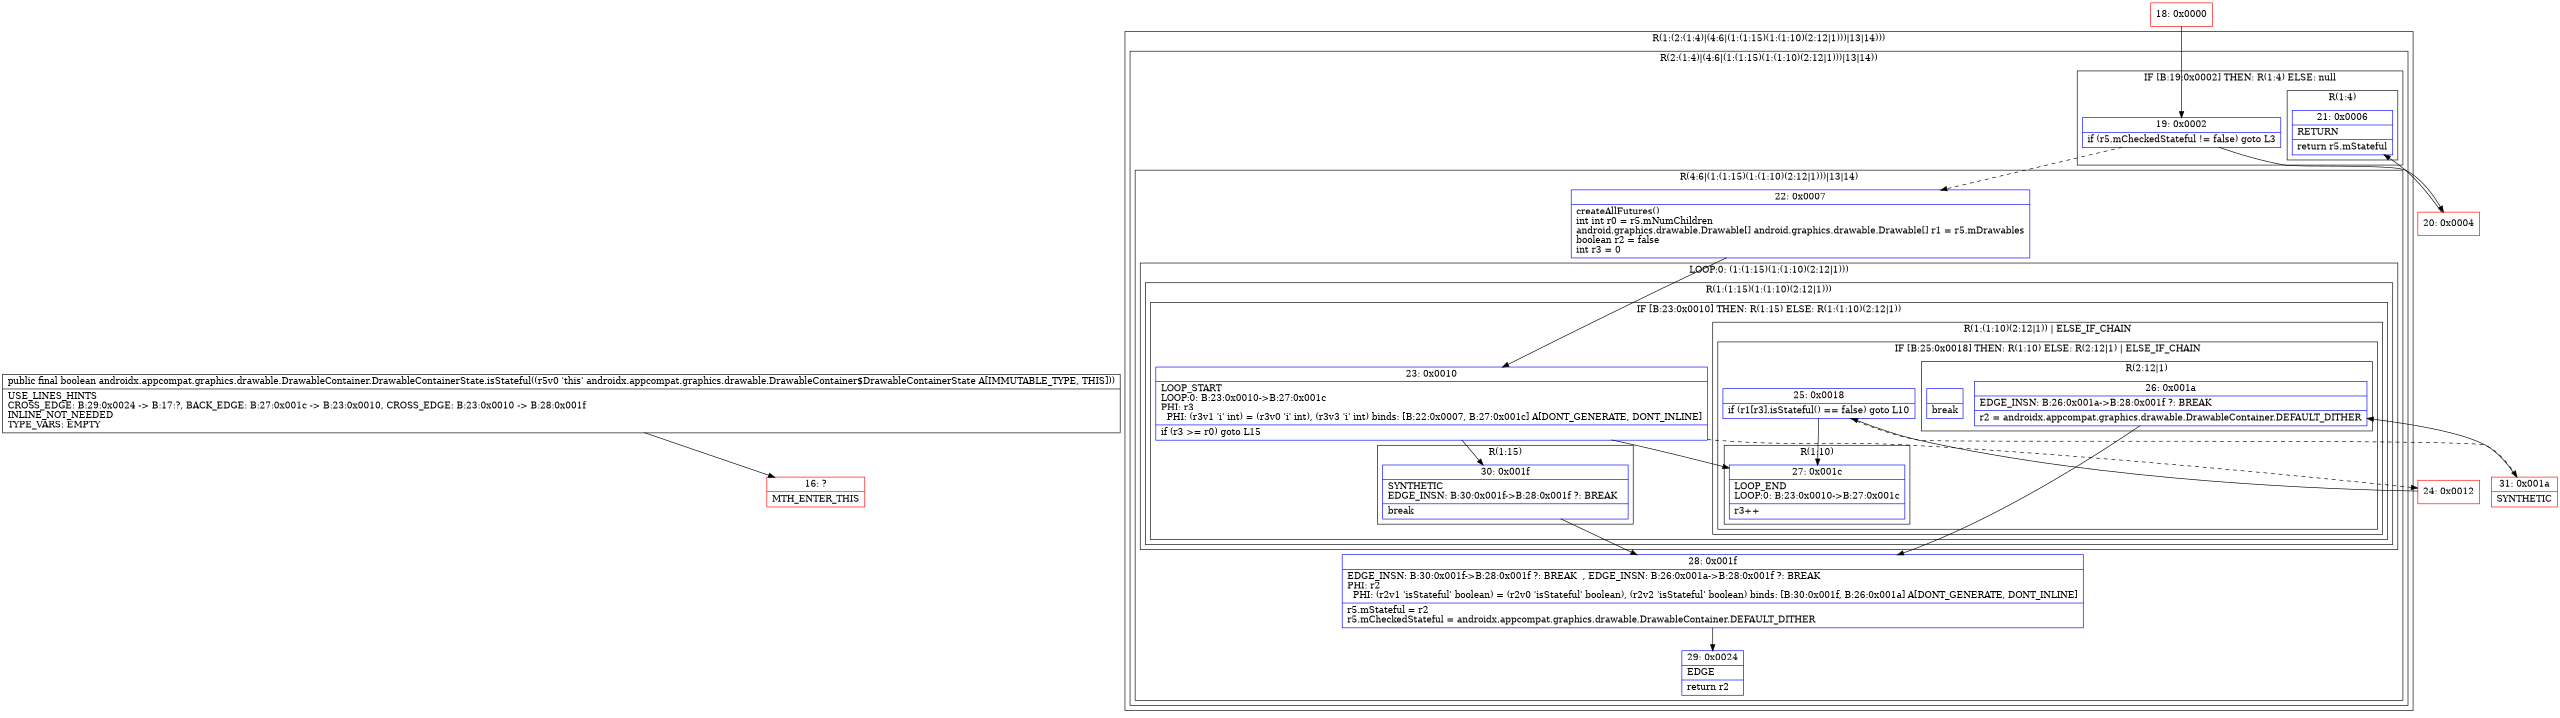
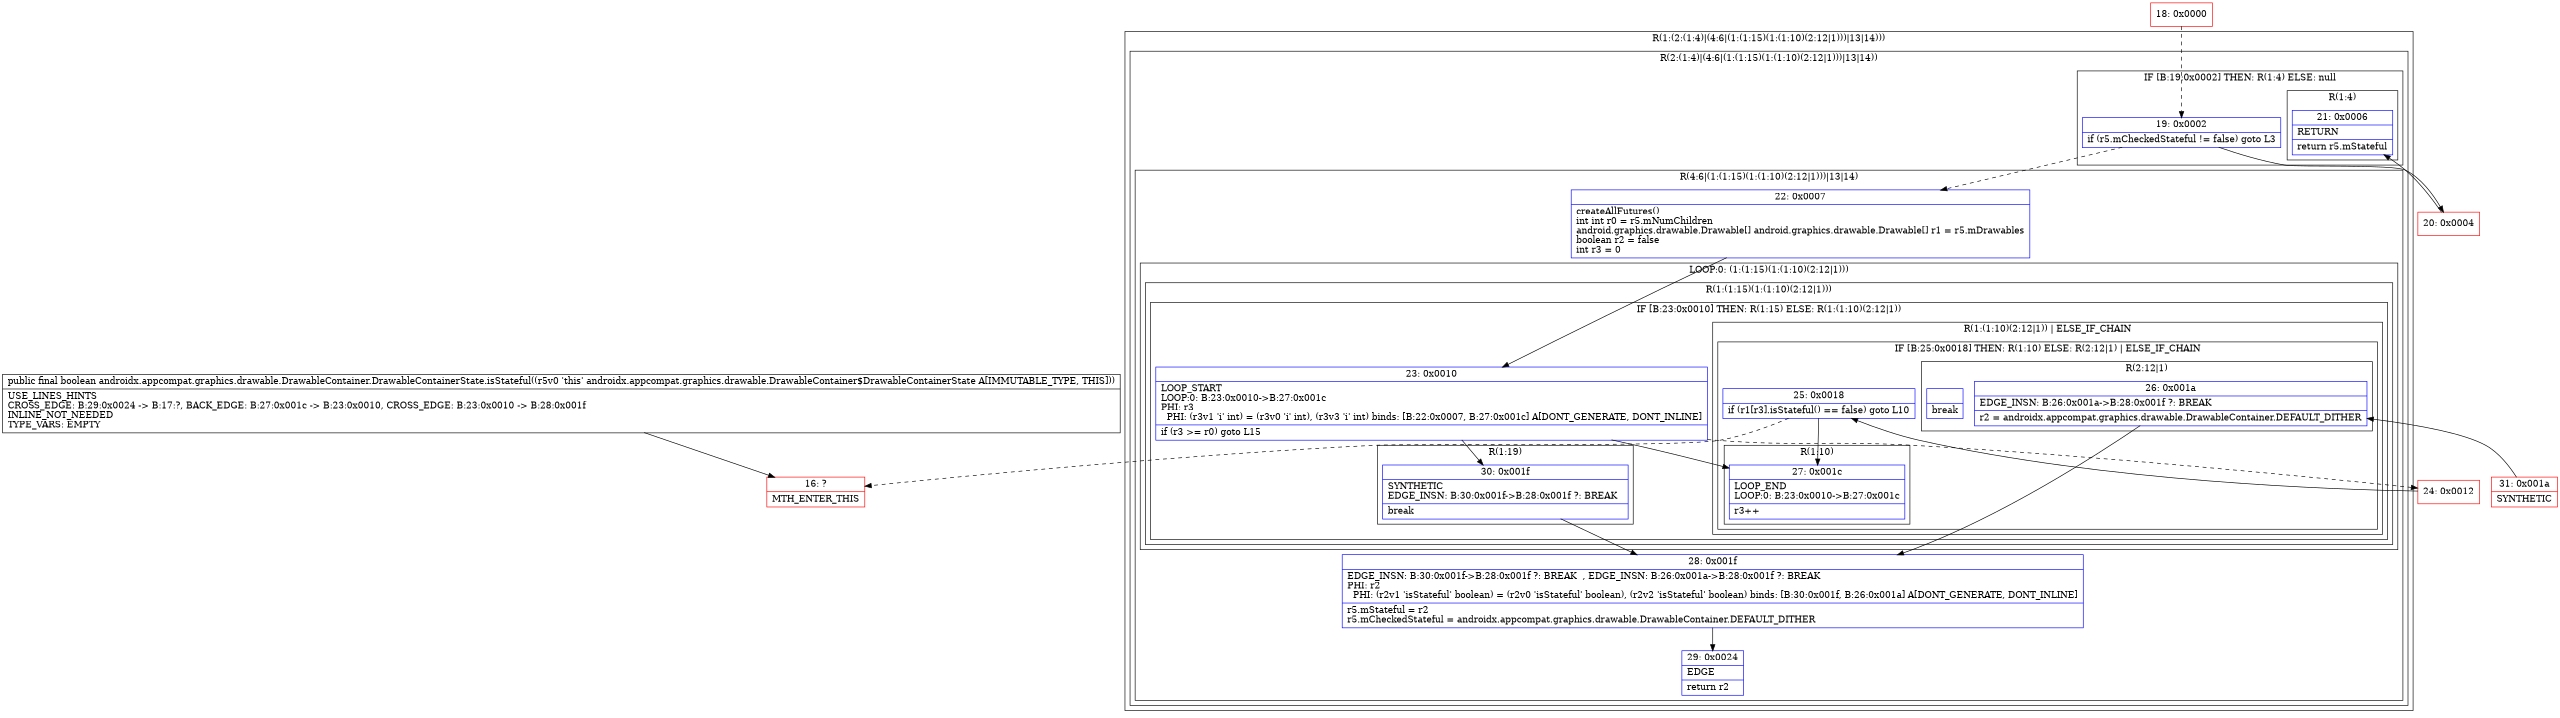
(2182, 67) -> (2182, 67)
(2185, 441) -> (1331, 448)
(1505, 453) -> (1505, 453)
